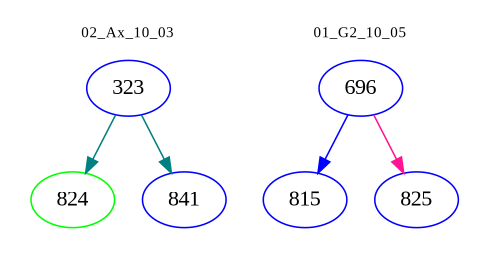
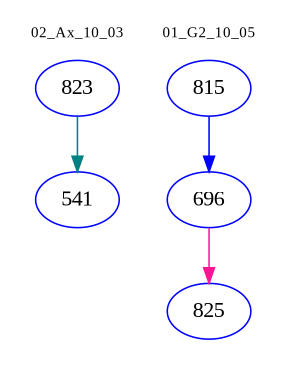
(129, 88) -> (77, 88)
(337, 137) -> (209, 136)
(73, 200) -> none
(184, 200) -> (77, 200)
